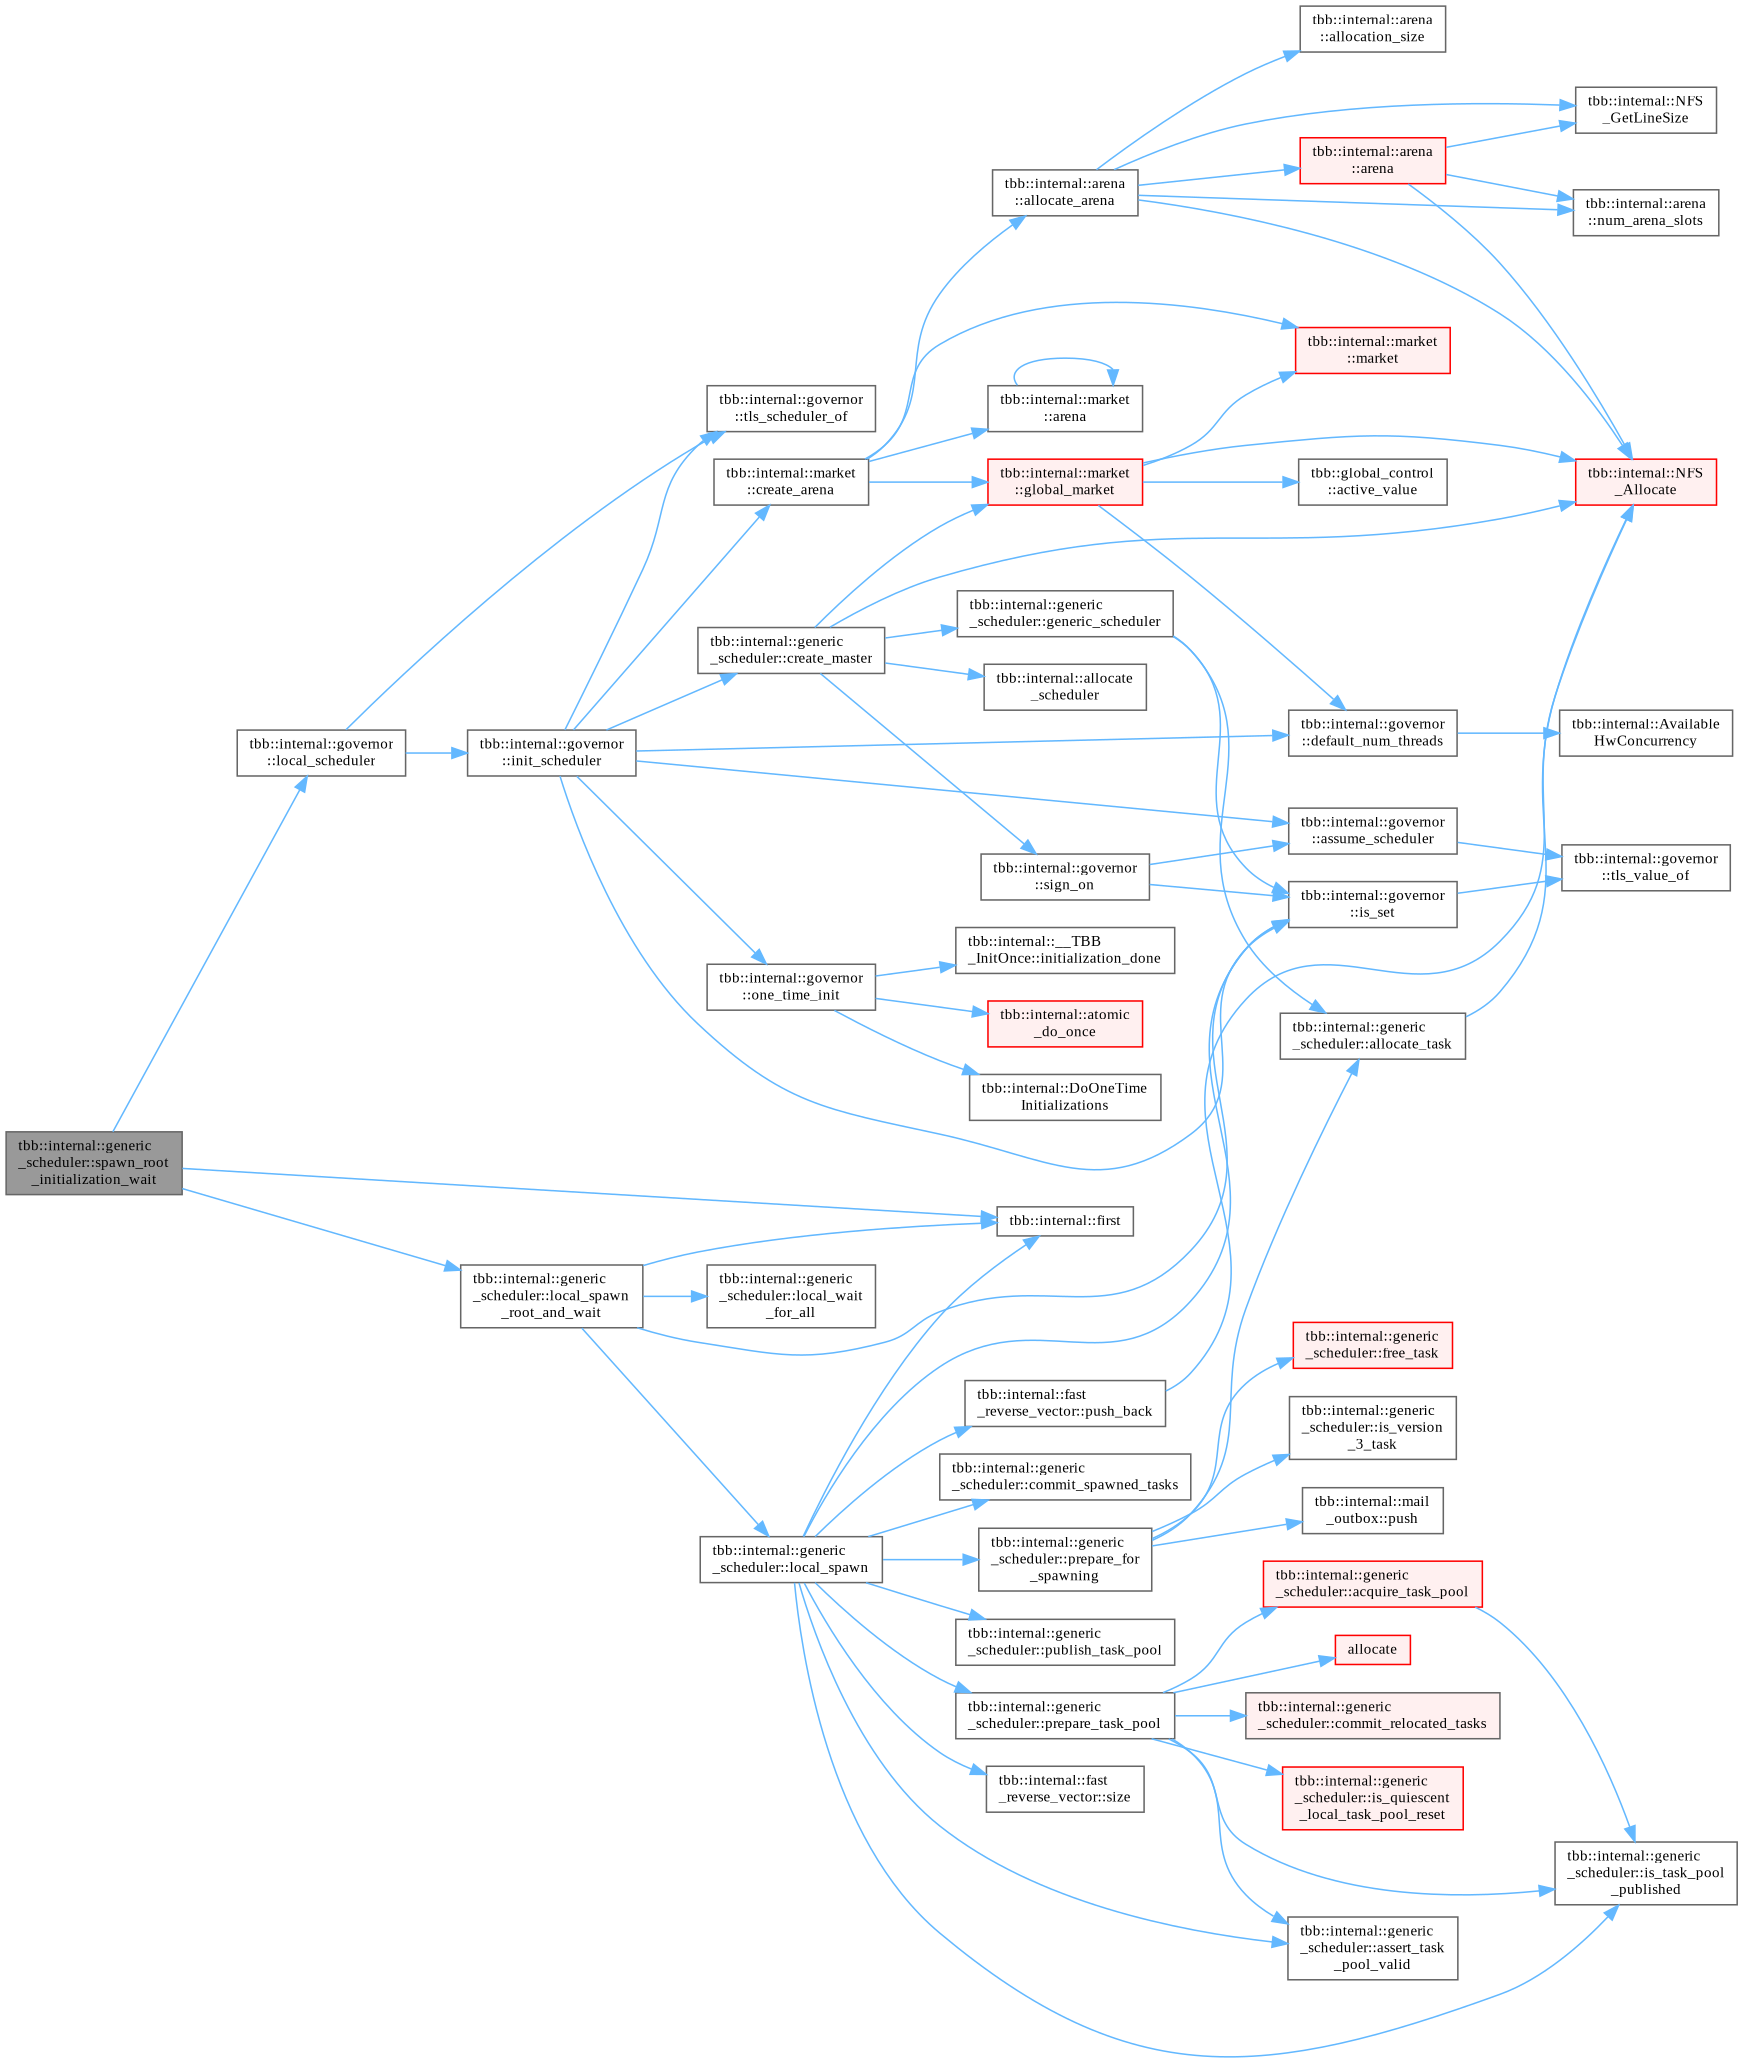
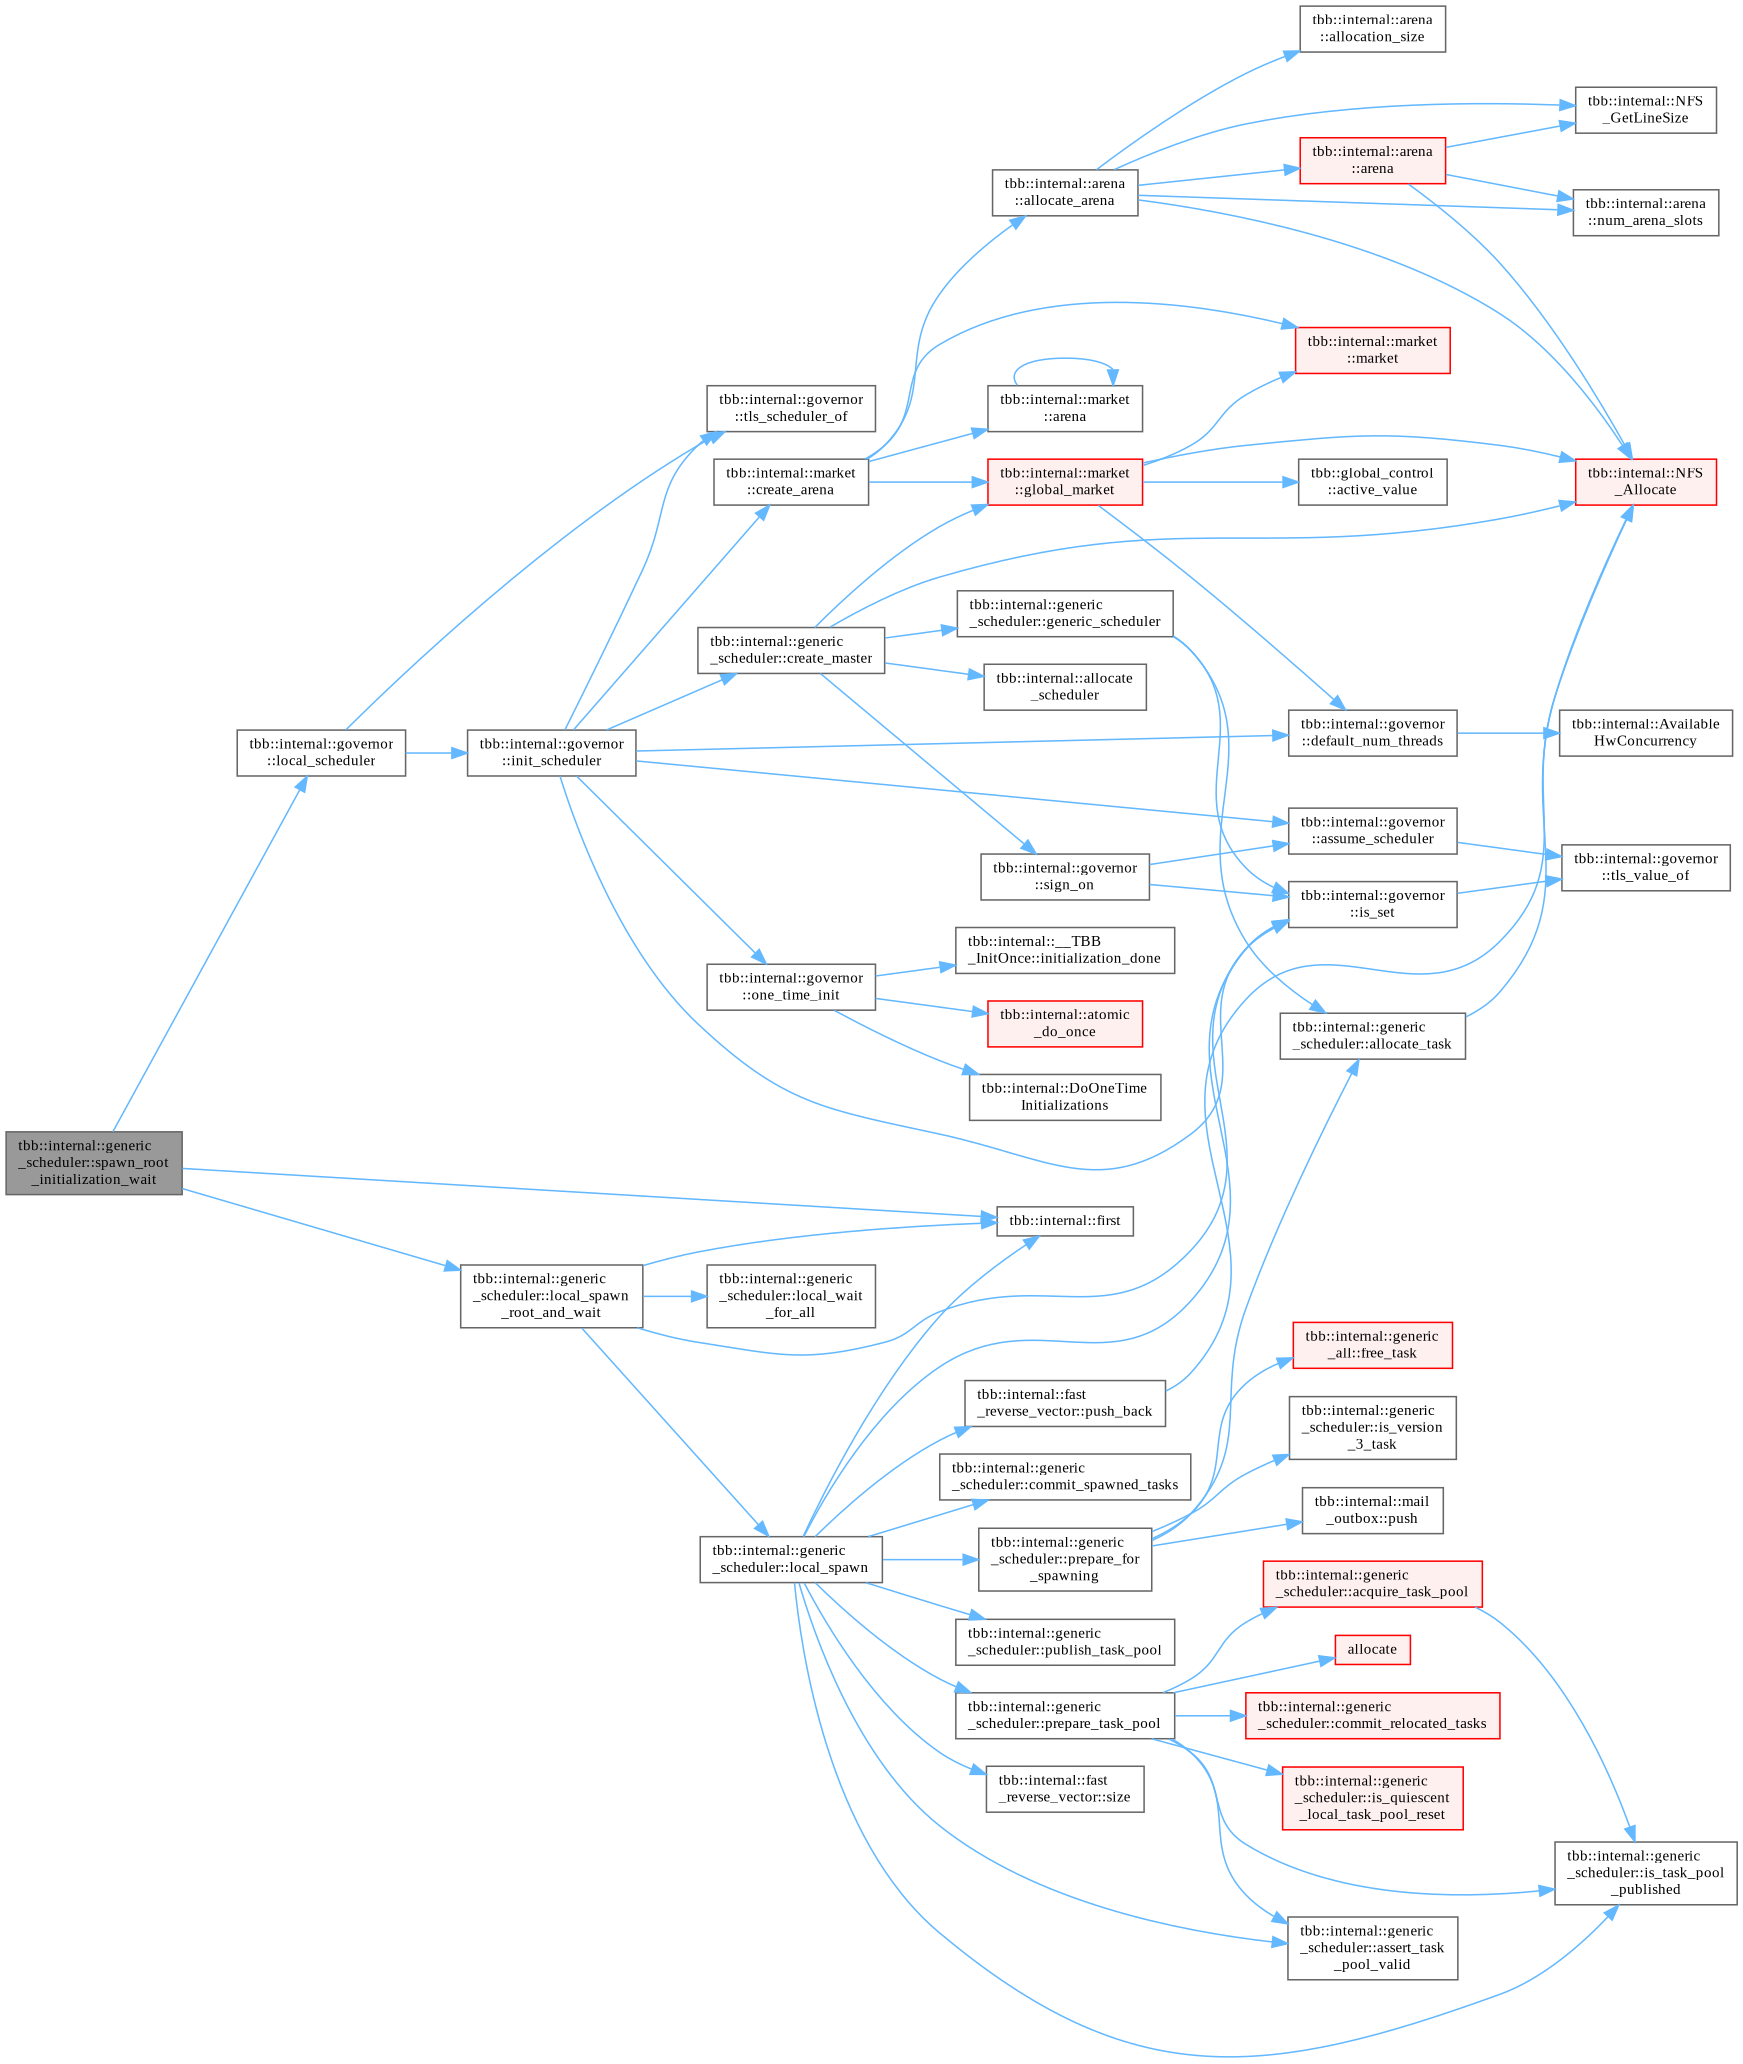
(1373, 1345) -> (1373, 1345)
(1373, 1716) -> (1373, 1716)
